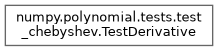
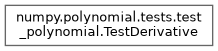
(109, 25) -> (109, 25)
